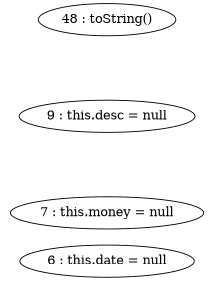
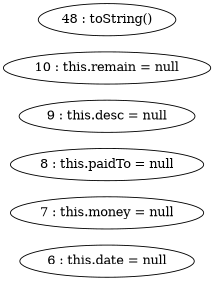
none -> (107, 68)
none -> (107, 165)
